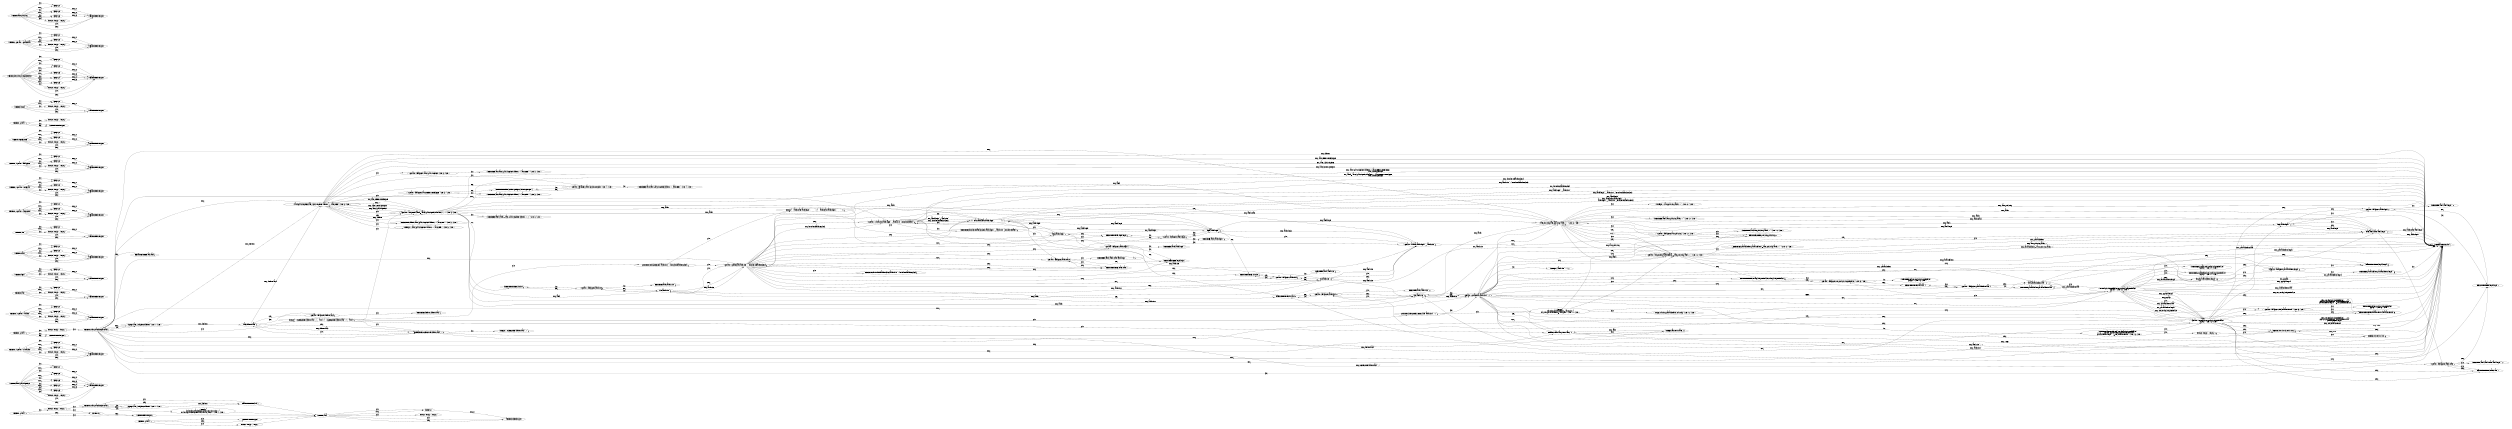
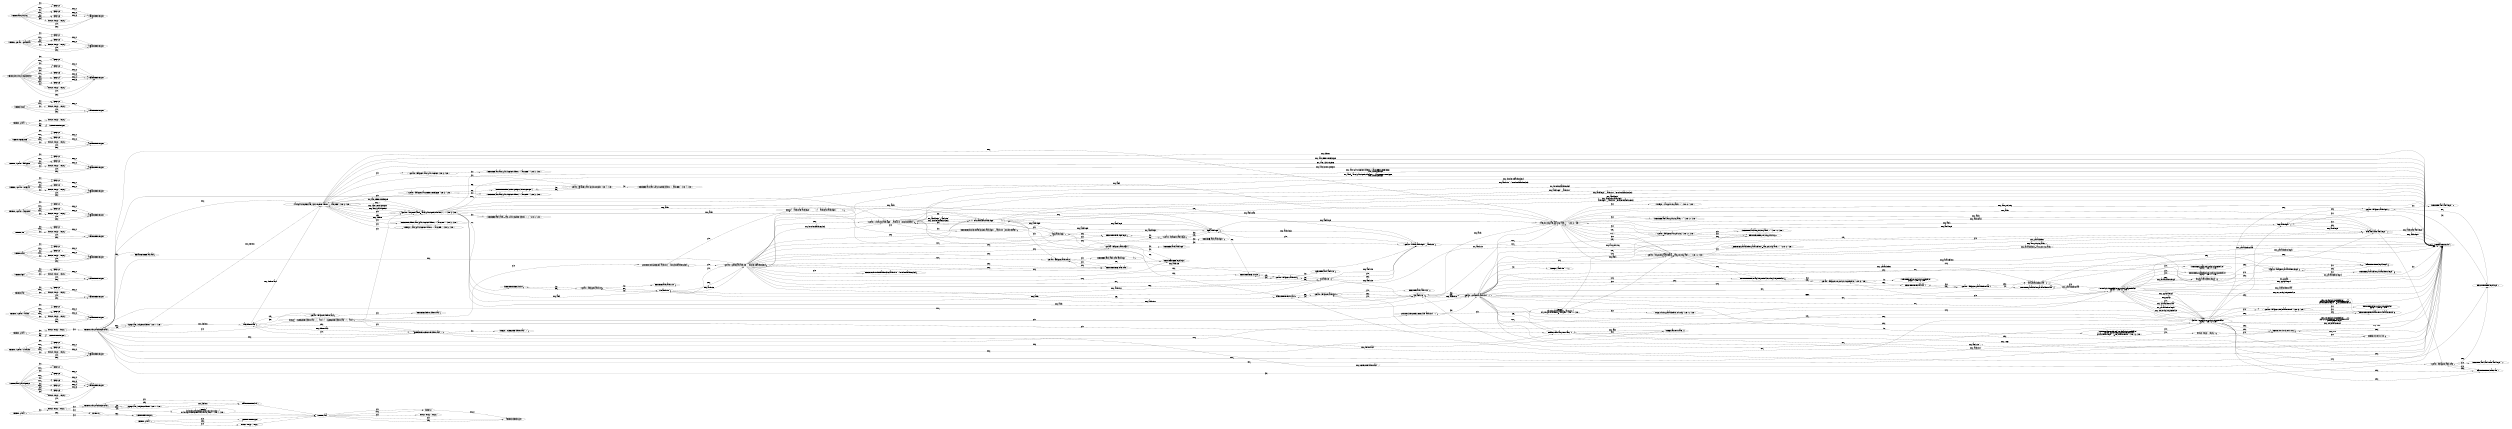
none -> (2337, 270)
